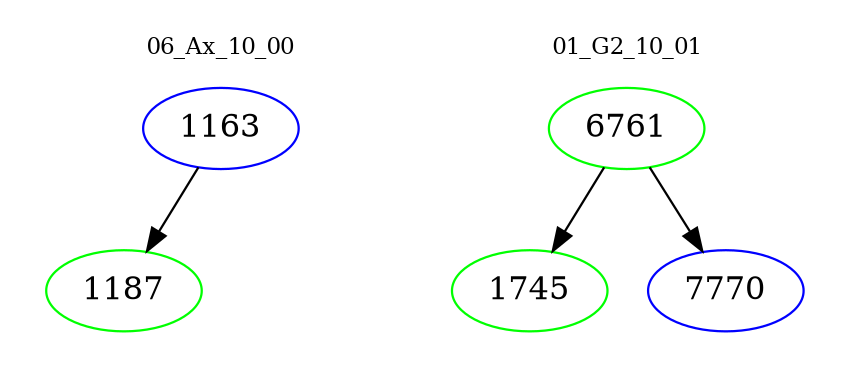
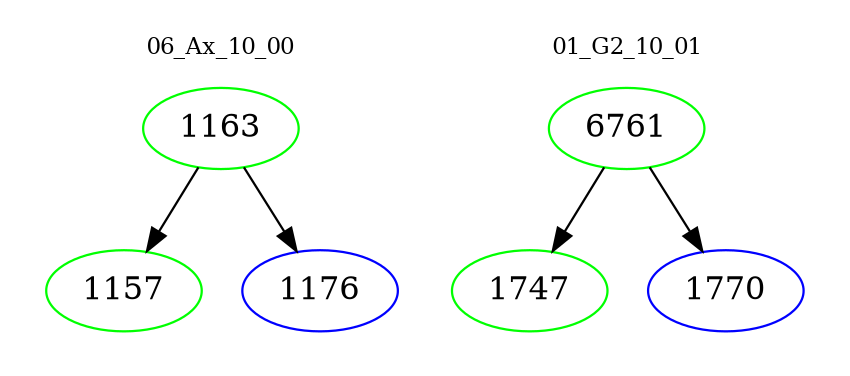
(221, 128) -> (221, 128)
(124, 291) -> (124, 291)
none -> (320, 291)
(530, 291) -> (530, 291)
(726, 291) -> (726, 291)
